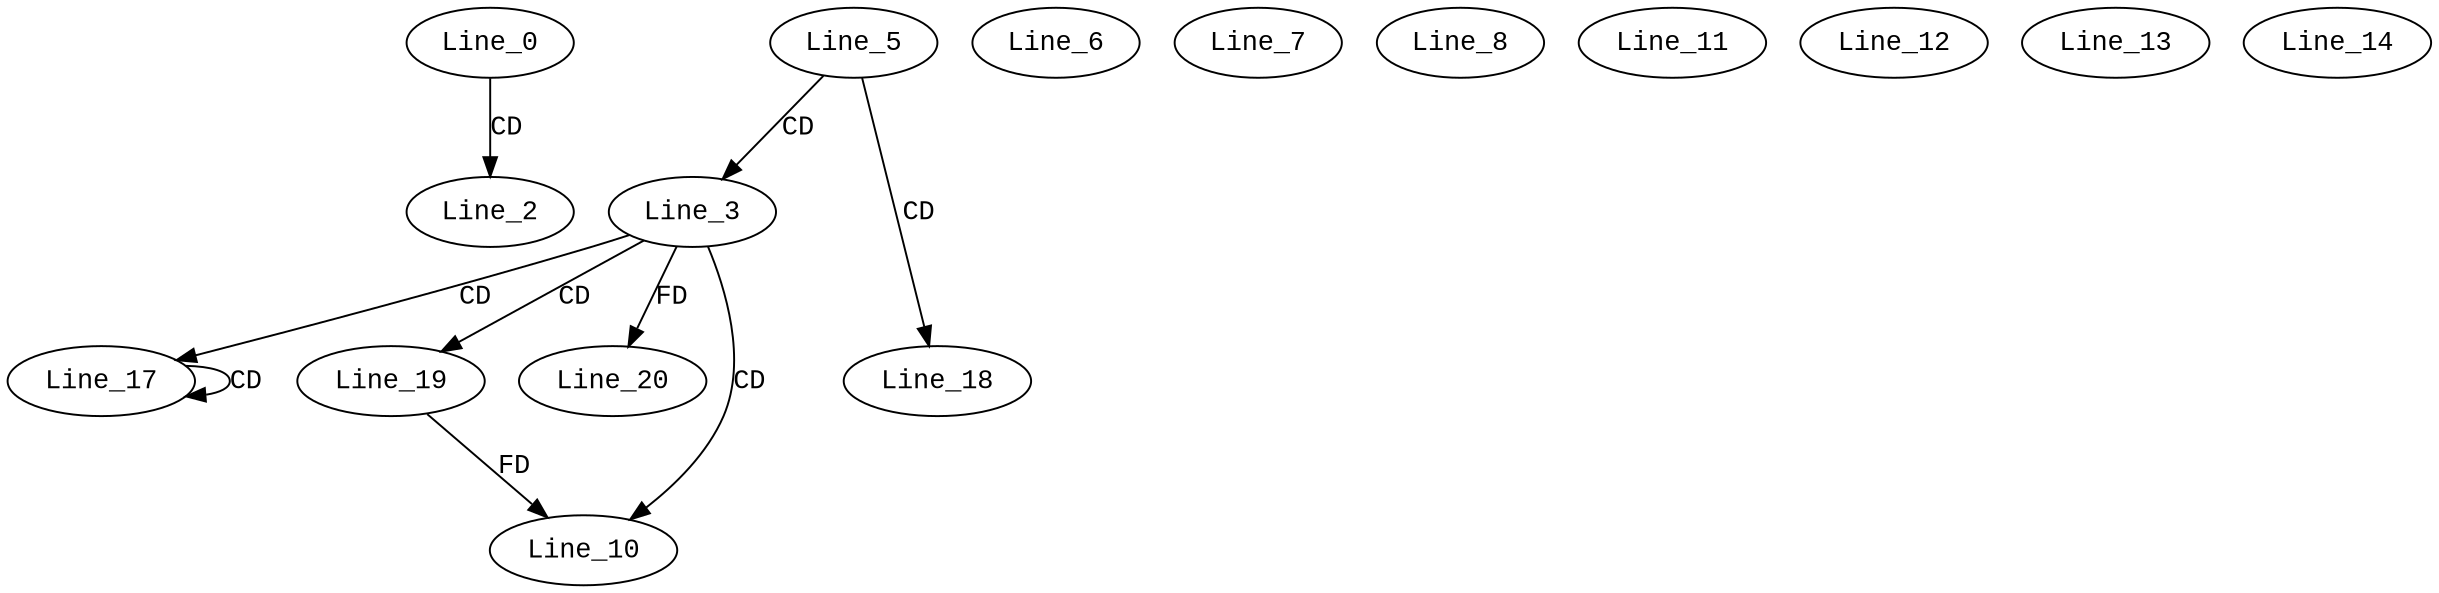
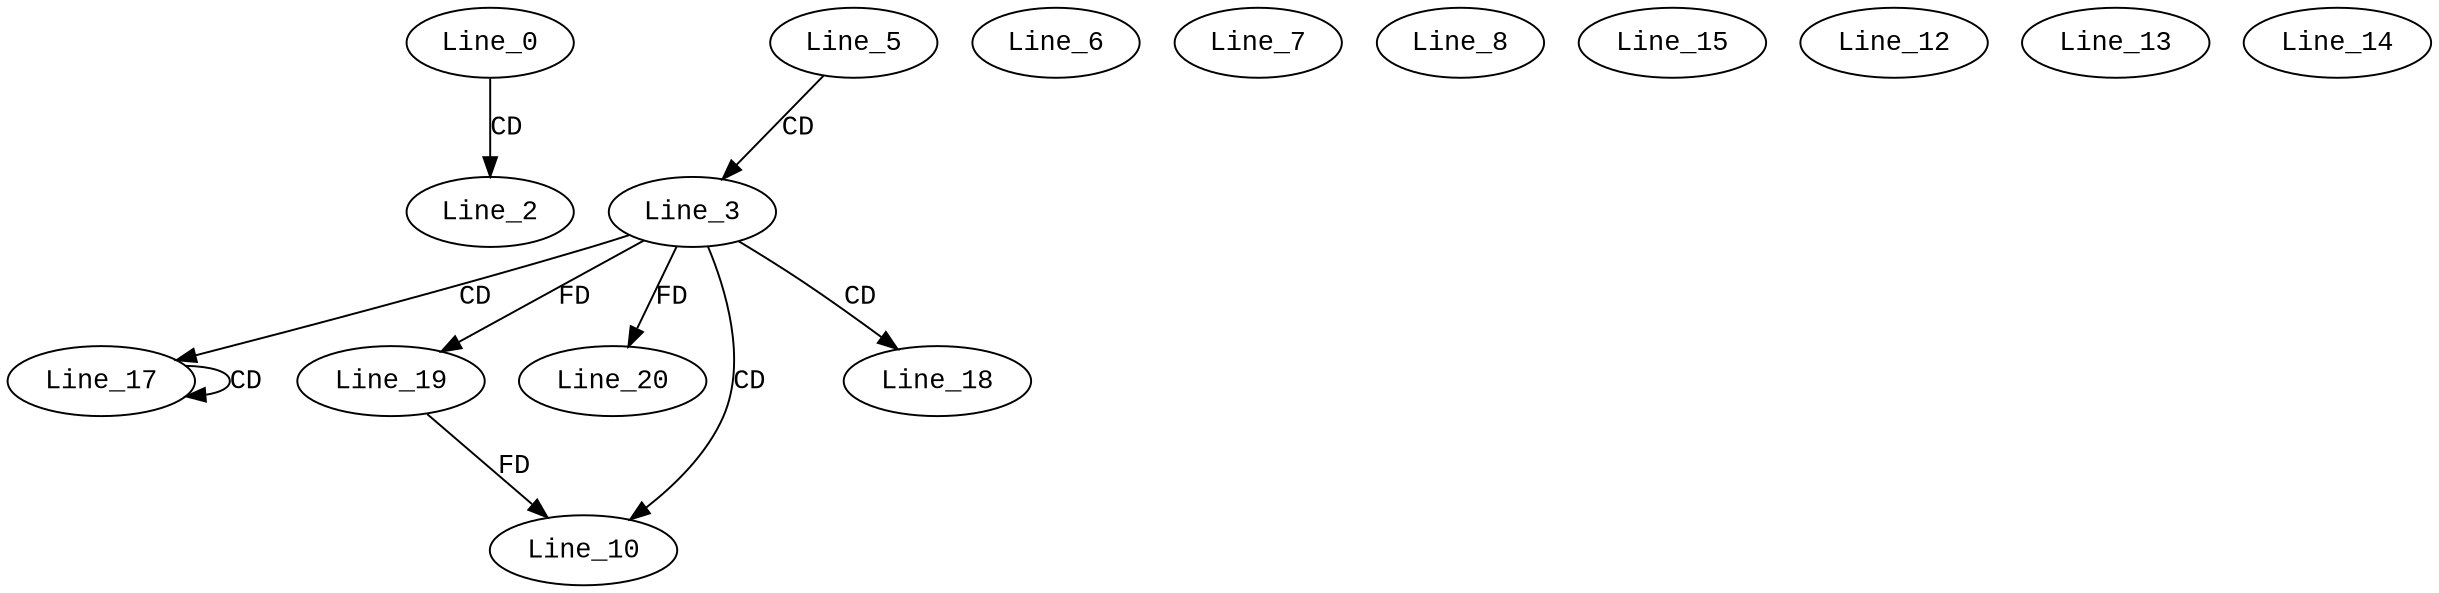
(1672, 43) -> (1672, 43)
(893, 203) -> (811, 287)
(575, 297) -> (575, 297)
